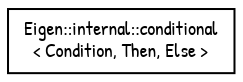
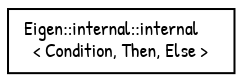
(121, 41) -> (121, 41)
